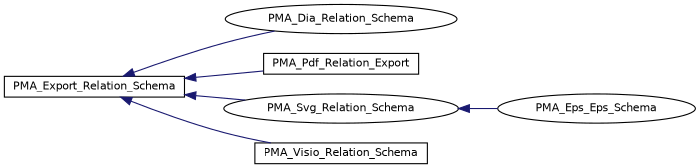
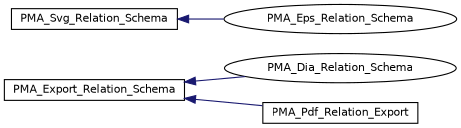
(221, 98) -> none
(341, 109) -> (94, 19)
(597, 109) -> (340, 19)
(341, 153) -> none
